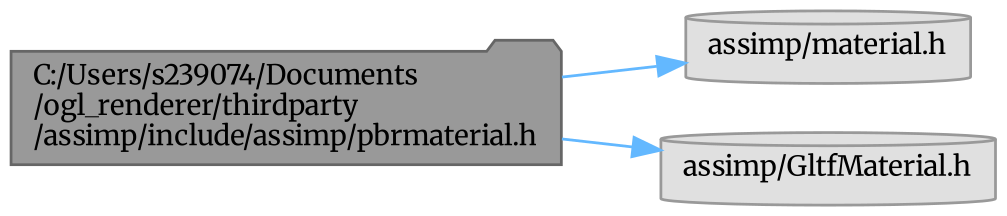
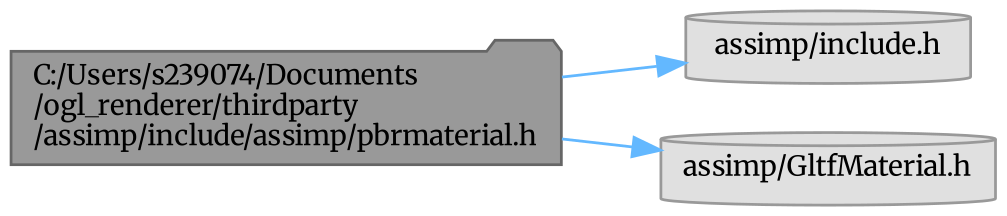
(828, 47) -> (828, 47)
